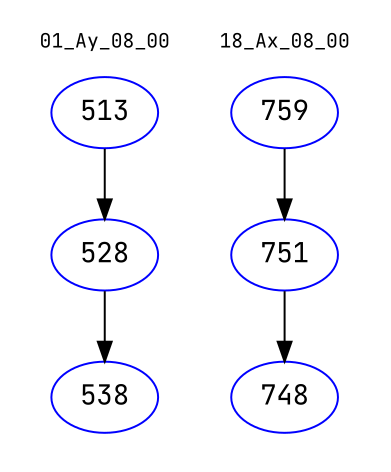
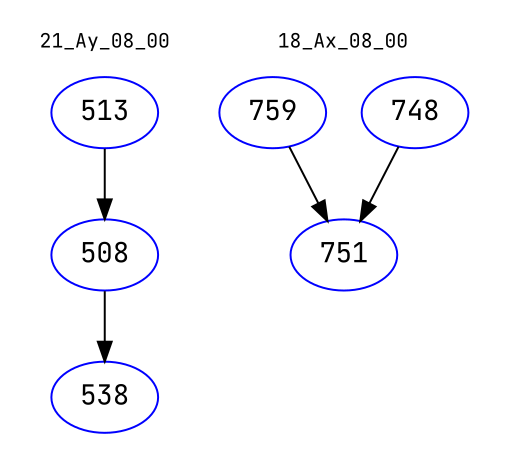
(106, 42) -> (106, 42)
(105, 255) -> (105, 255)
(285, 316) -> (384, 175)
